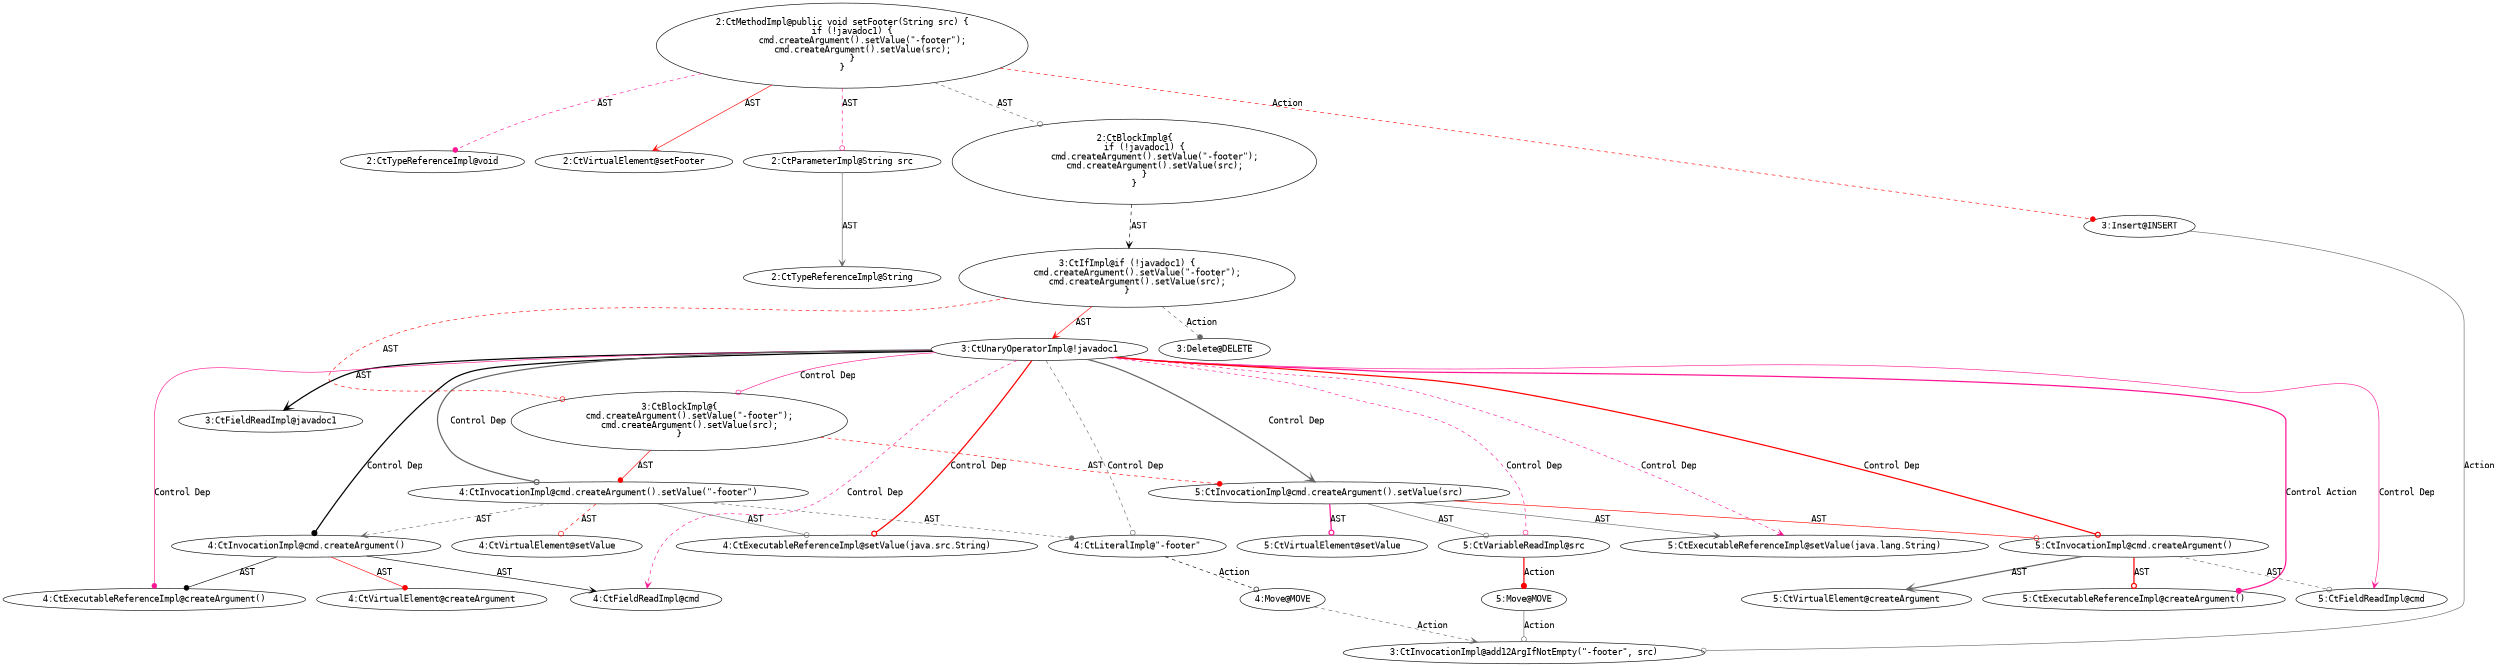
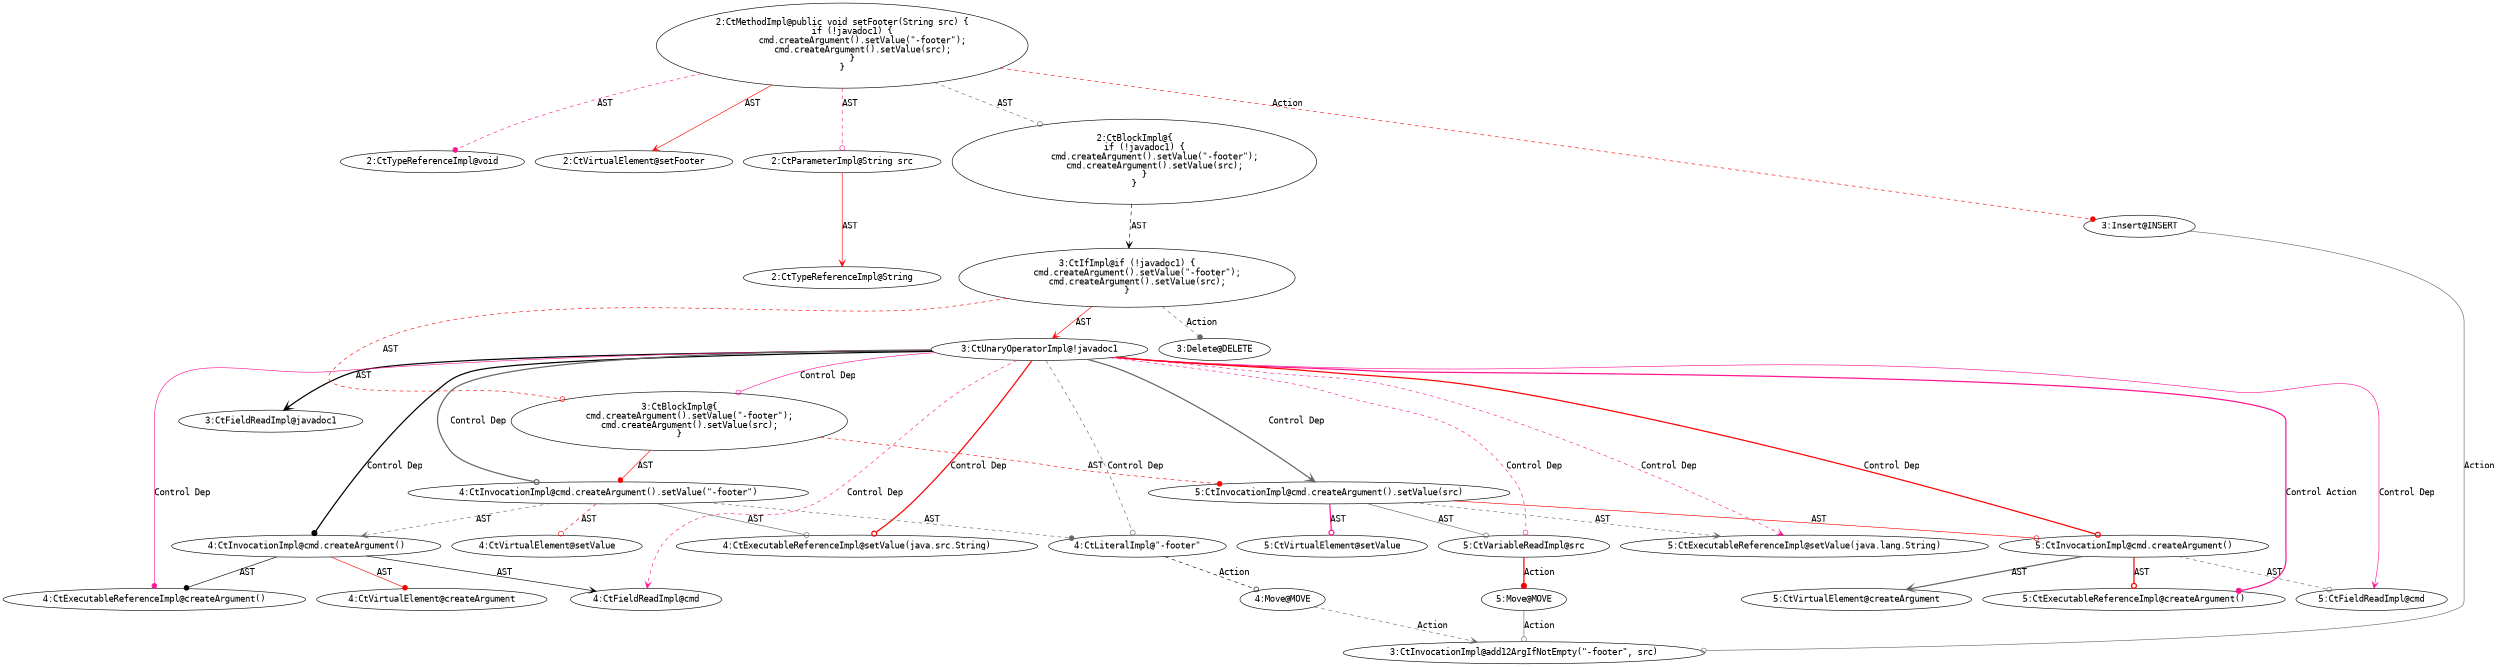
(842, 217) -> (842, 217)
(1564, 519) -> (1564, 519)
